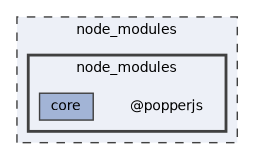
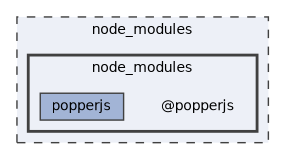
(66, 107) -> (82, 107)
